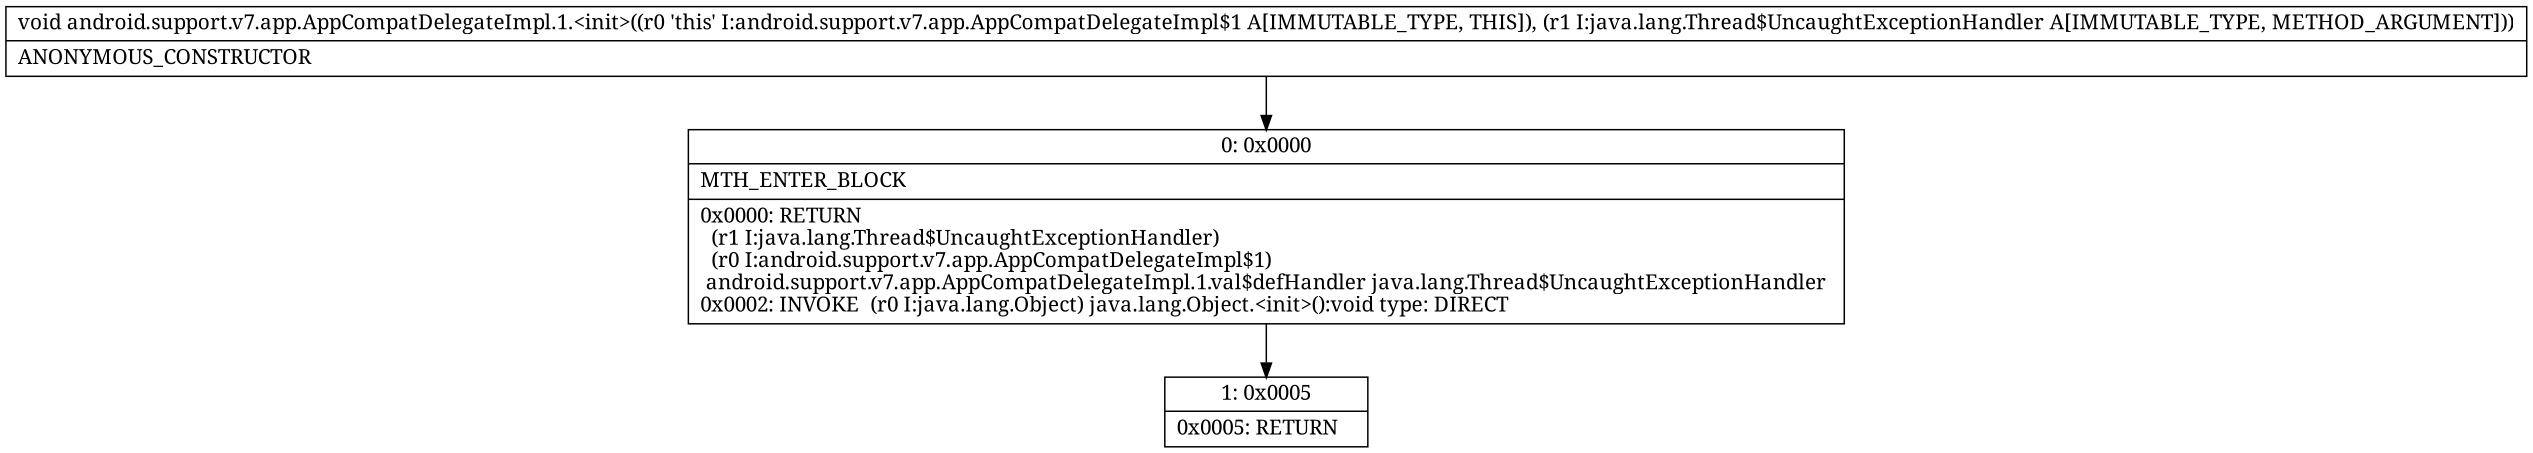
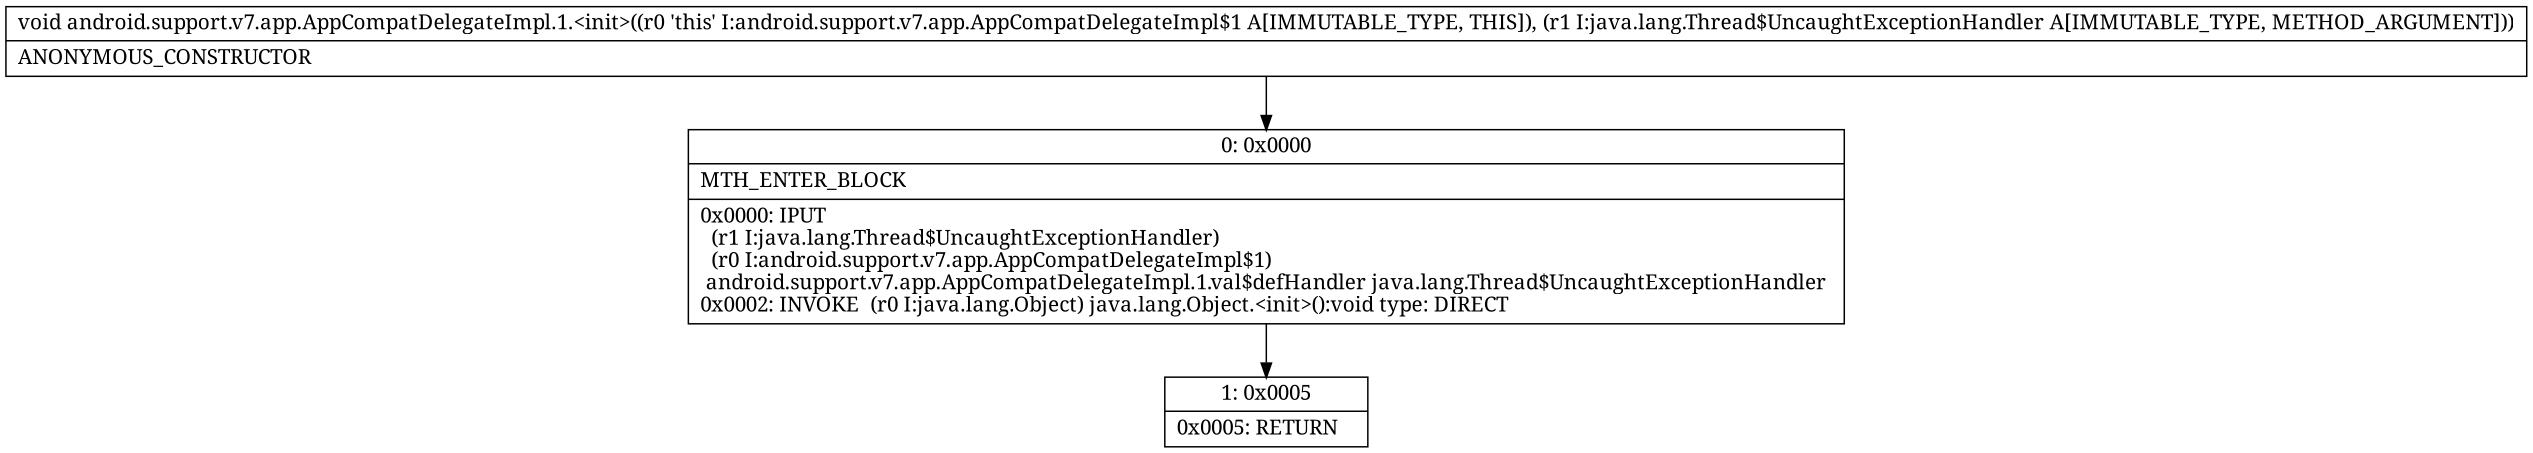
(787, 216) -> (769, 216)
